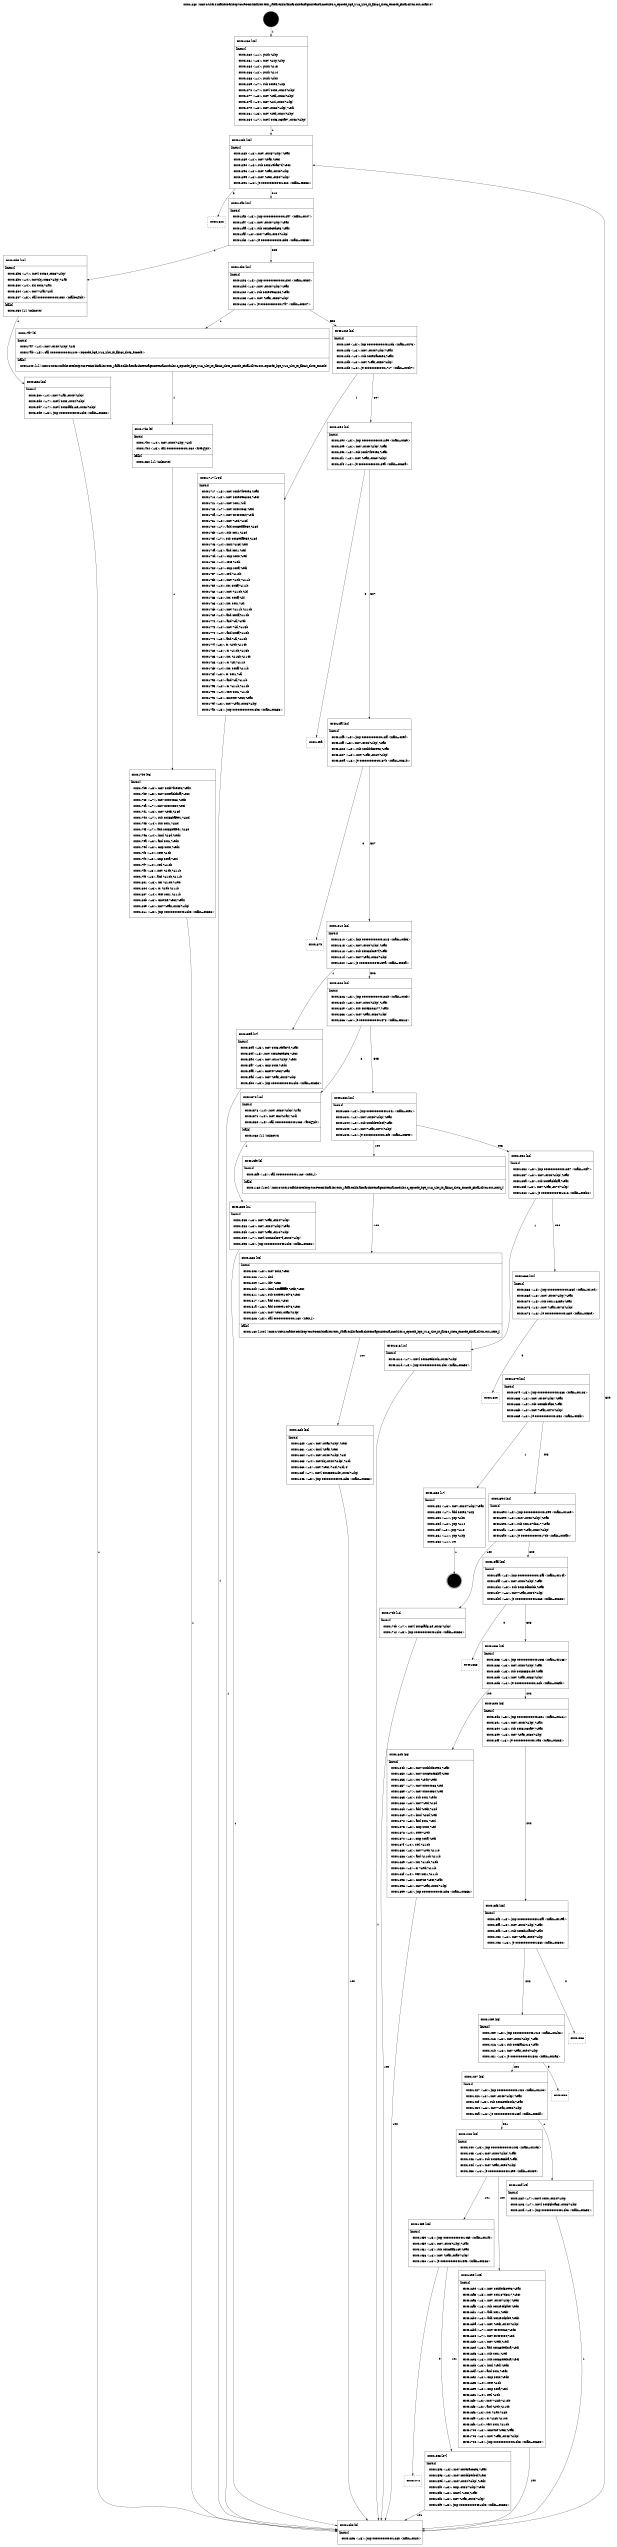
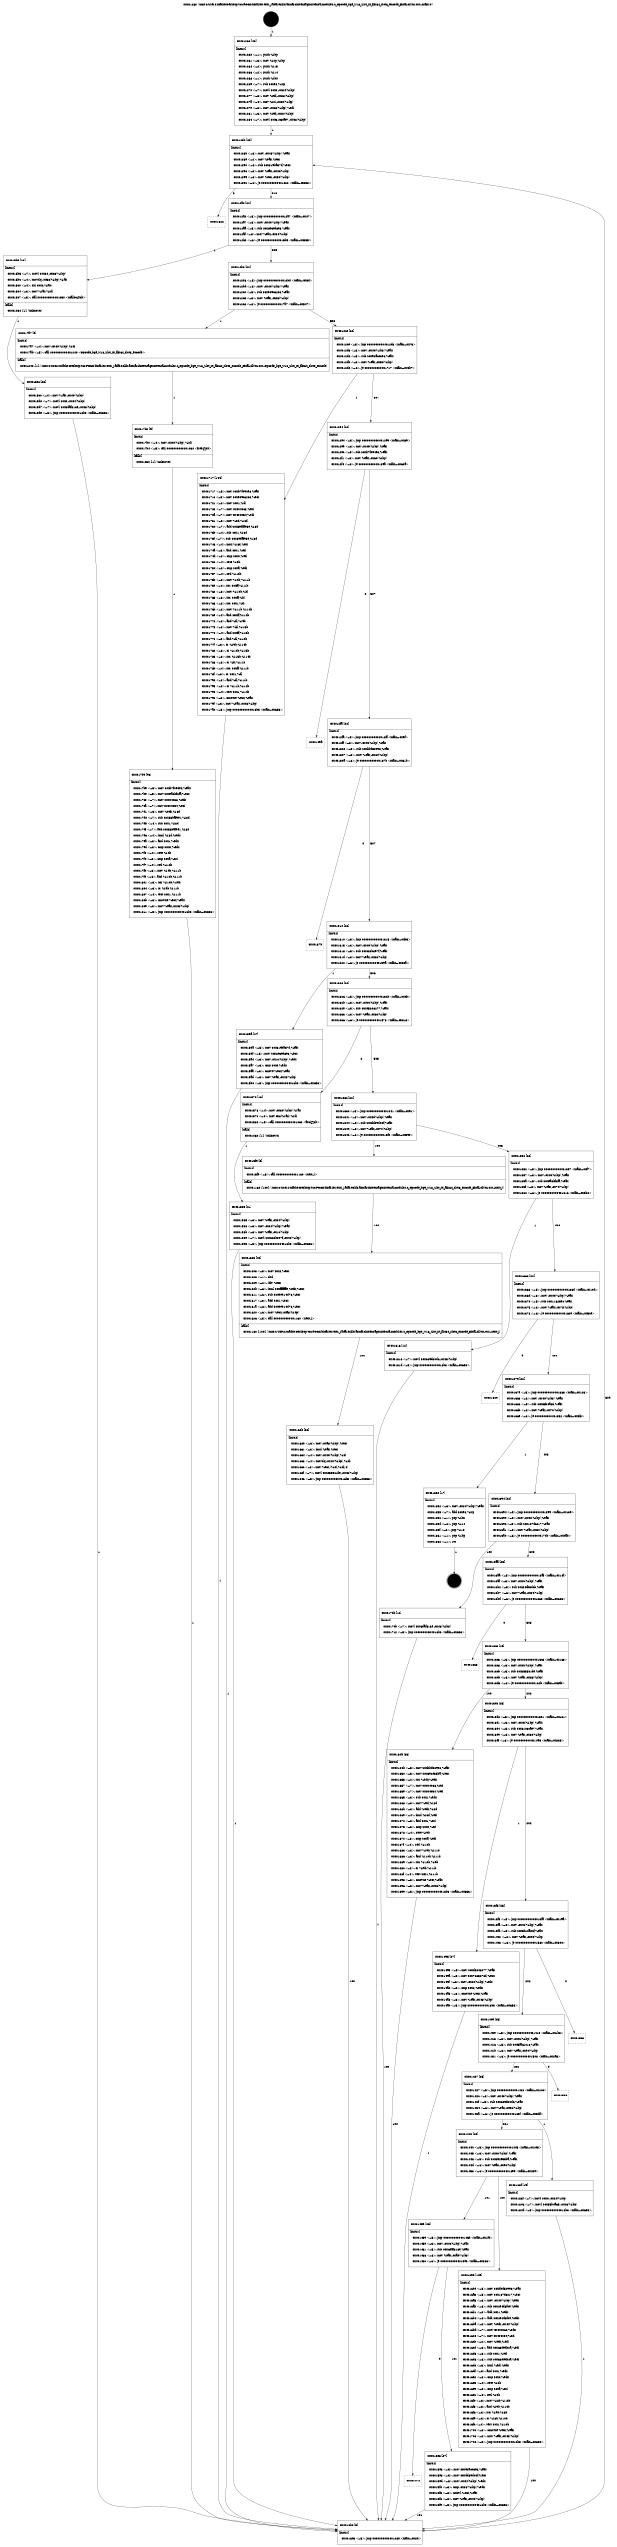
none -> (551, 1346)
none -> (476, 1982)
